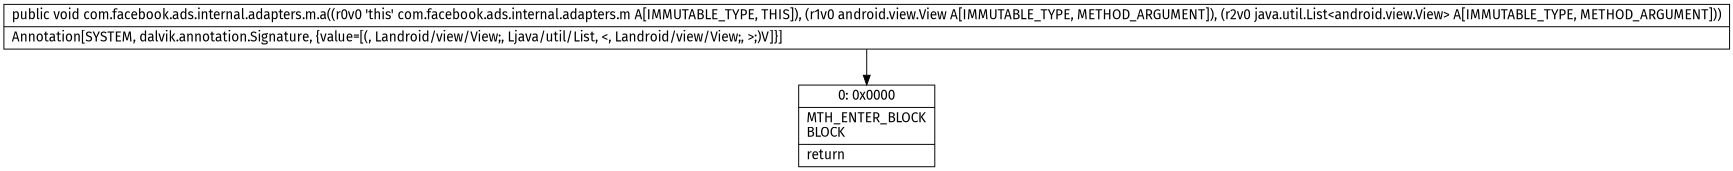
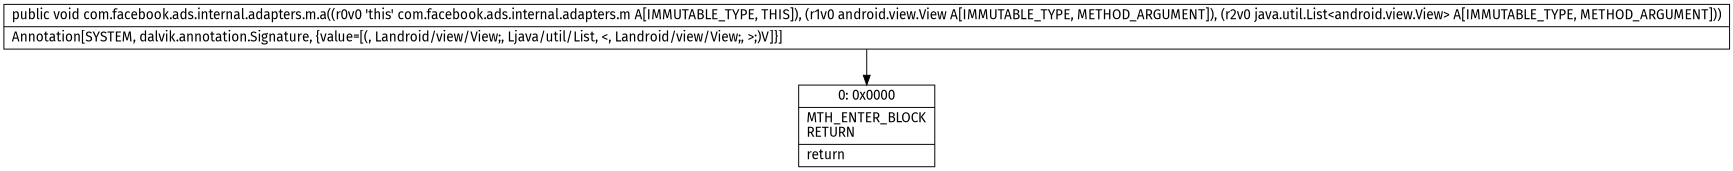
(826, 133) -> (831, 133)
